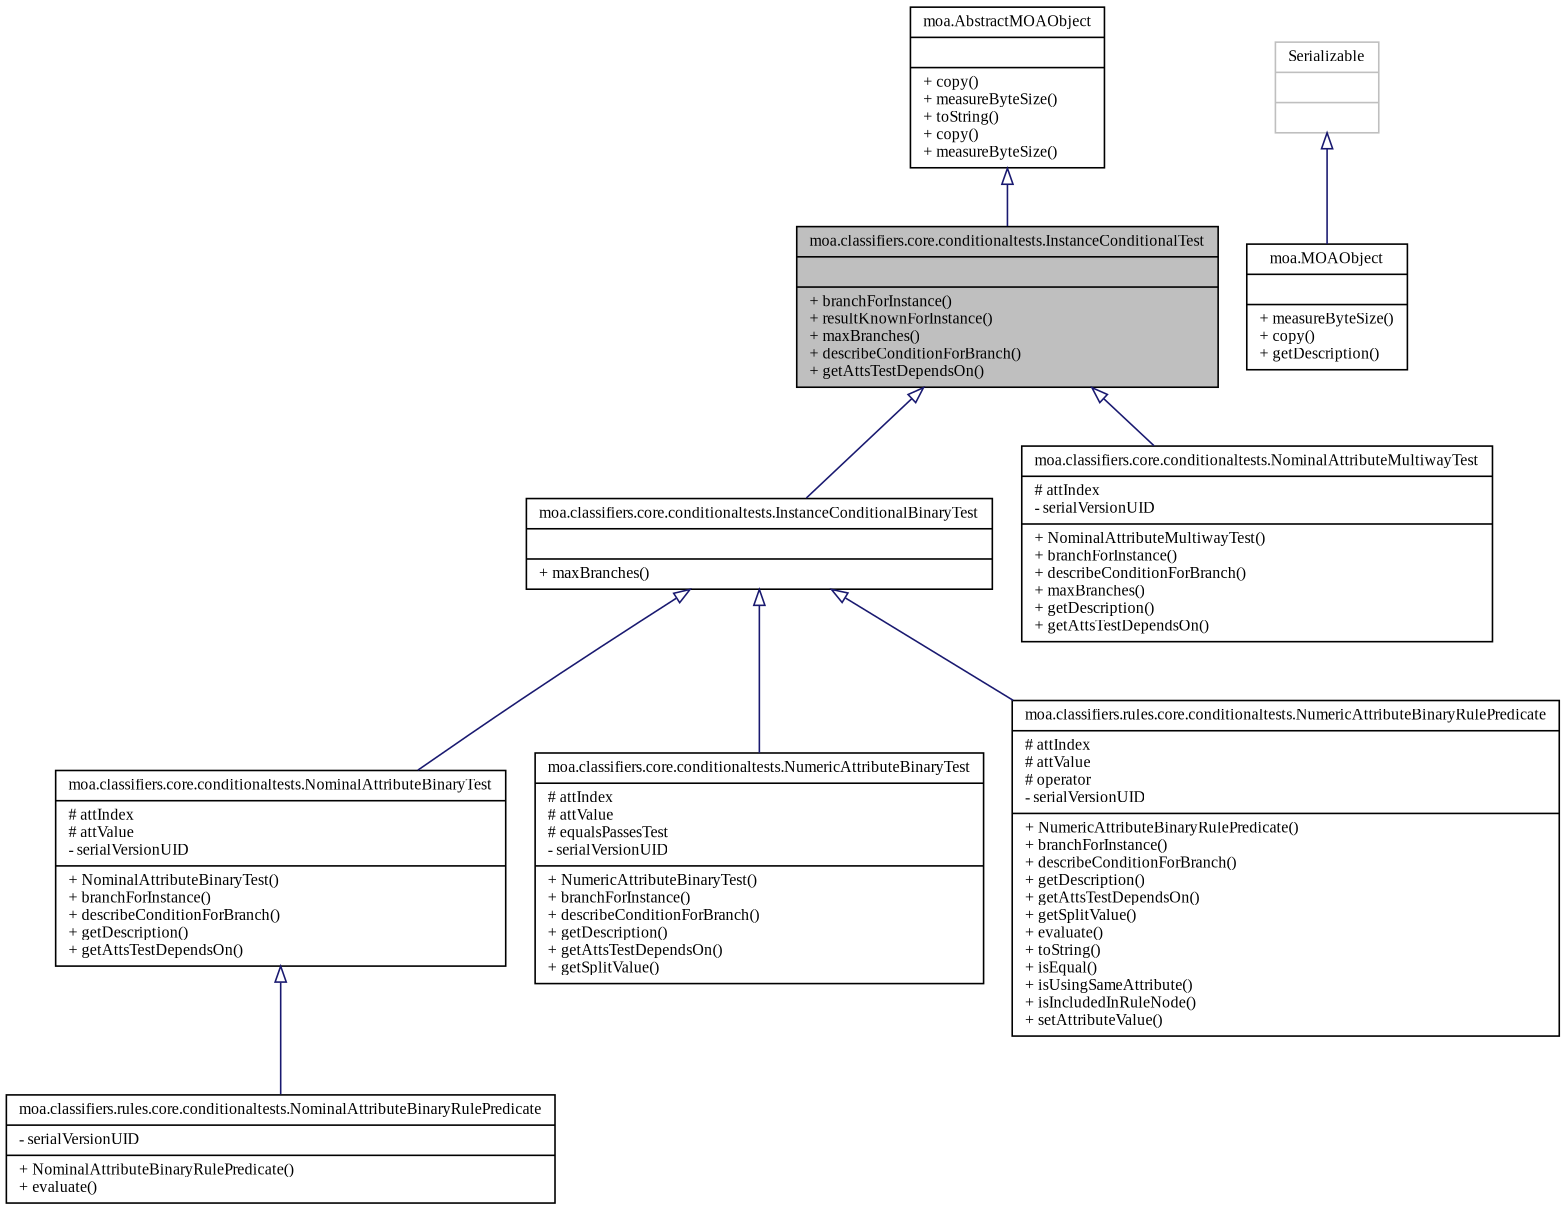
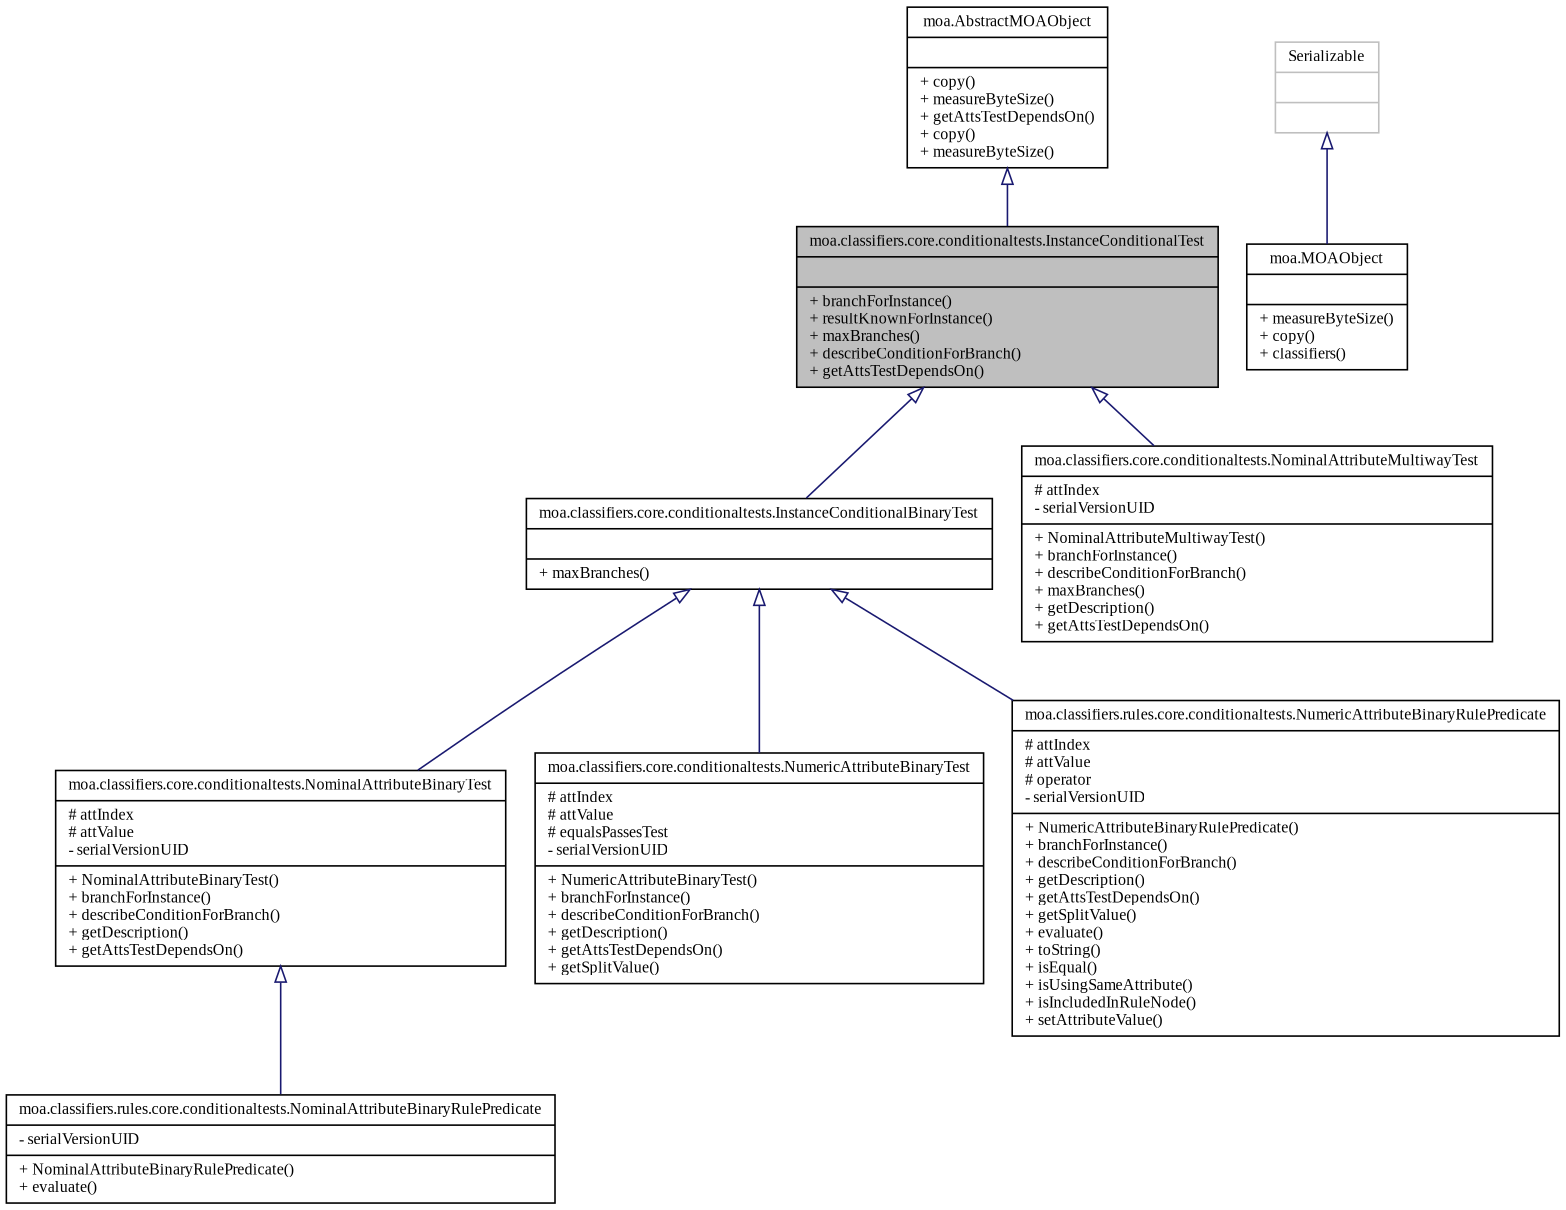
(961, 117) -> (1007, 117)
(1320, 354) -> (1303, 354)
